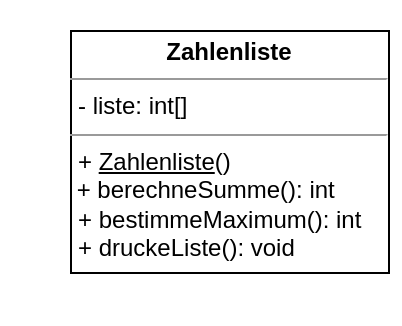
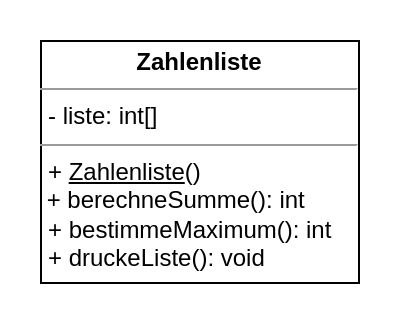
(230, 152) -> (200, 162)
